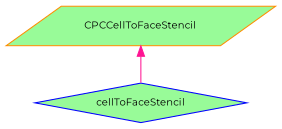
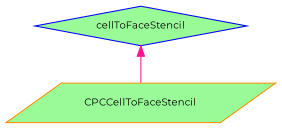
(141, 70) -> (141, 70)
